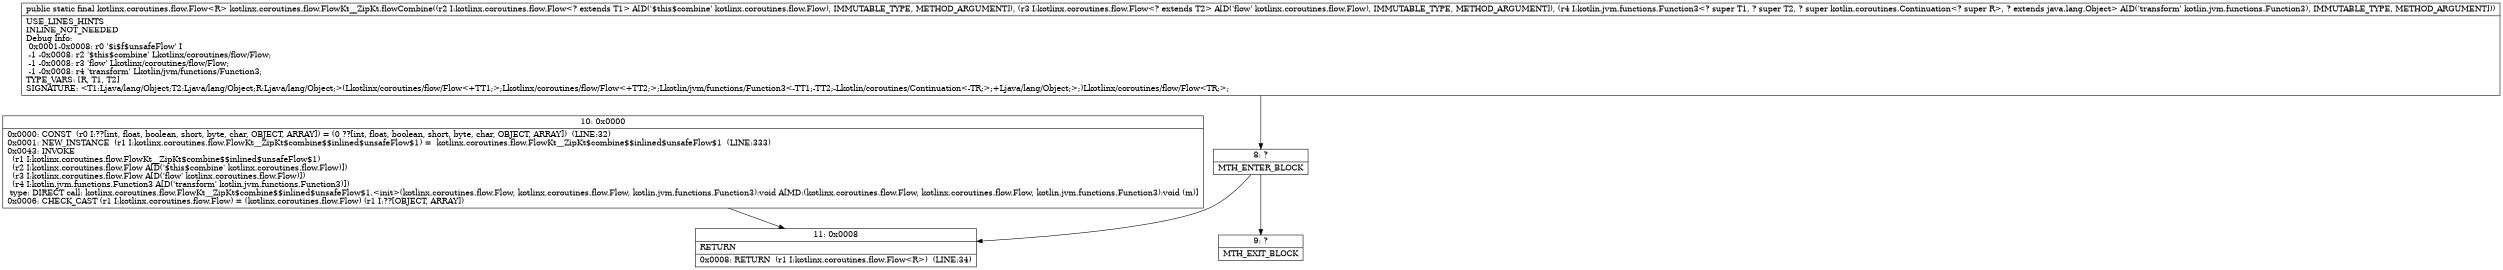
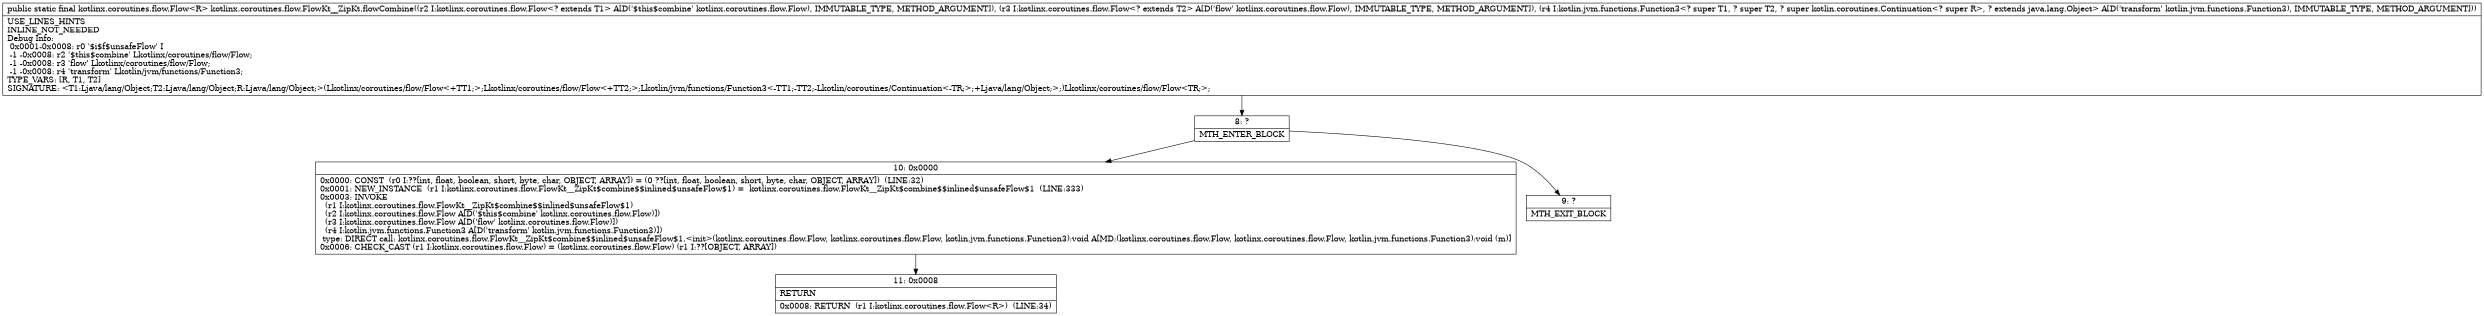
(44, 151) -> (356, 198)
(1123, 228) -> (1153, 151)
